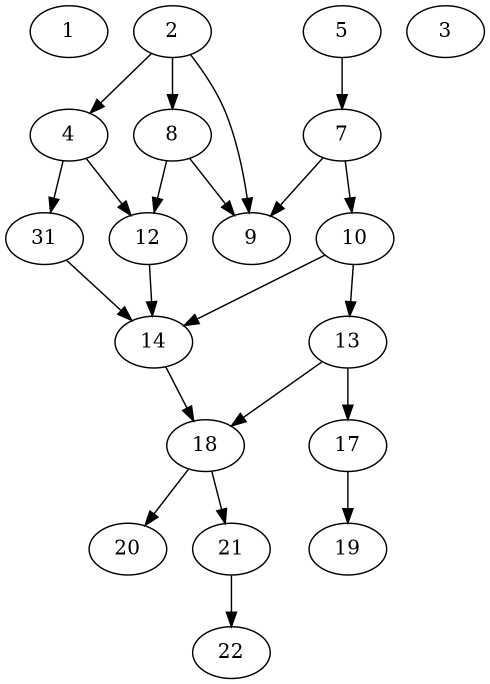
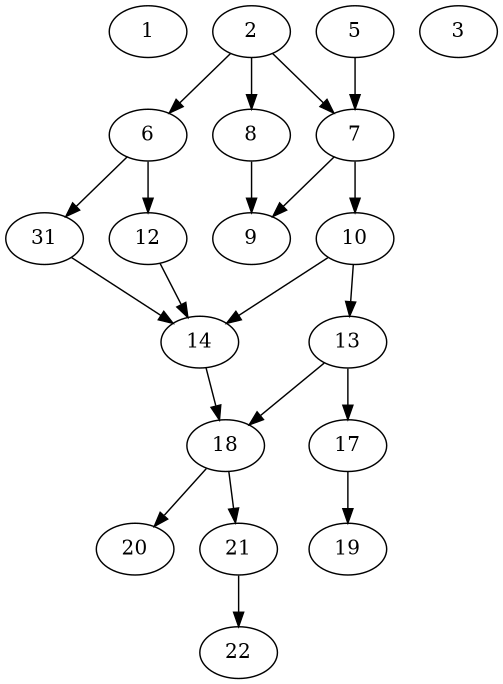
(229, 122) -> (298, 78)
(69, 135) -> (148, 135)
(162, 180) -> none
